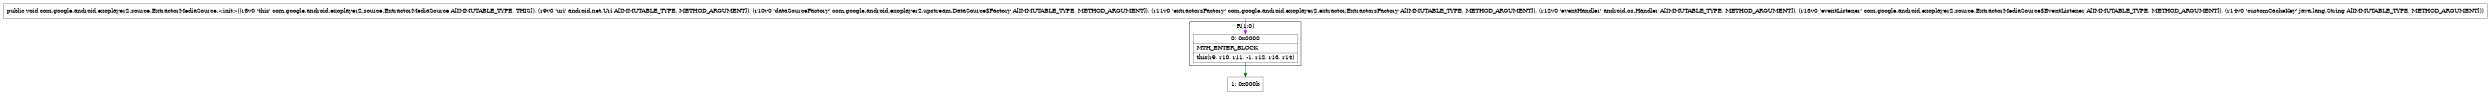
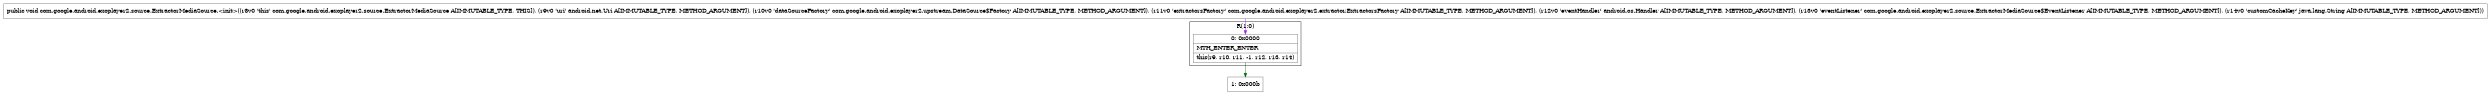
(1227, 48) -> (1227, 48)
